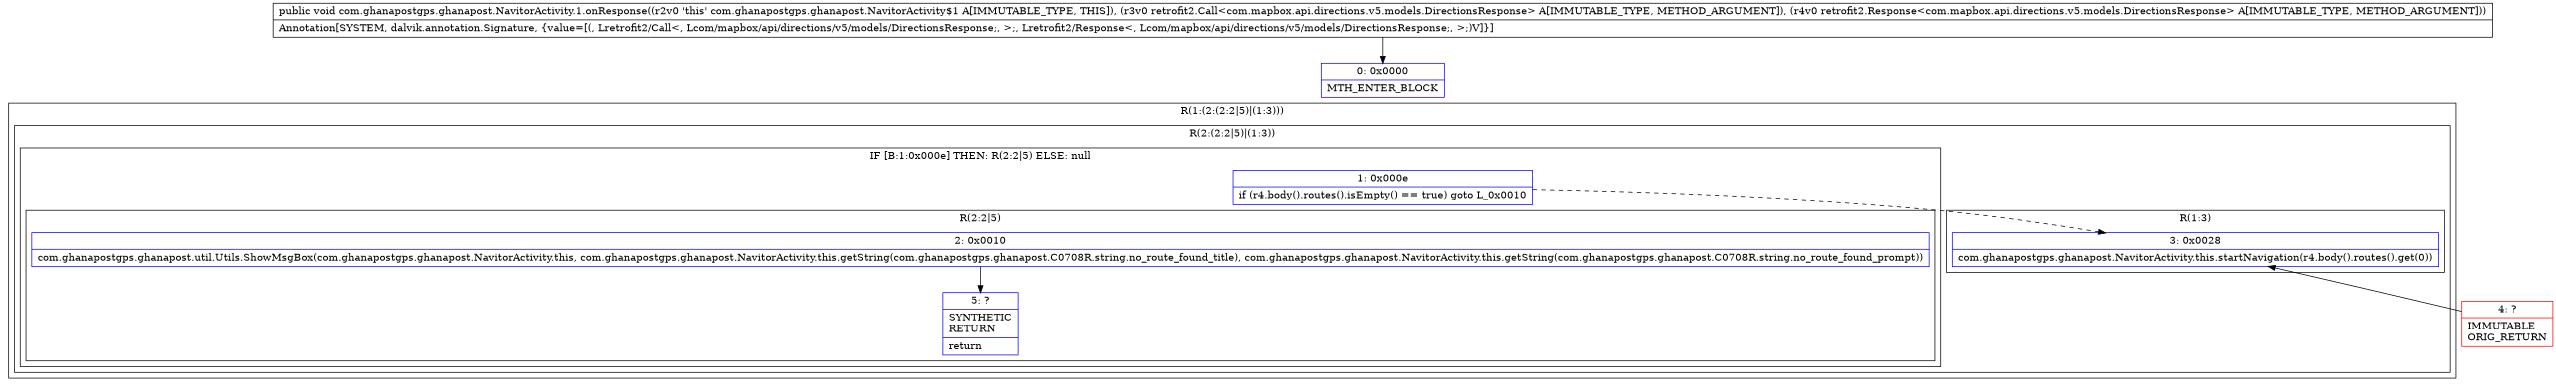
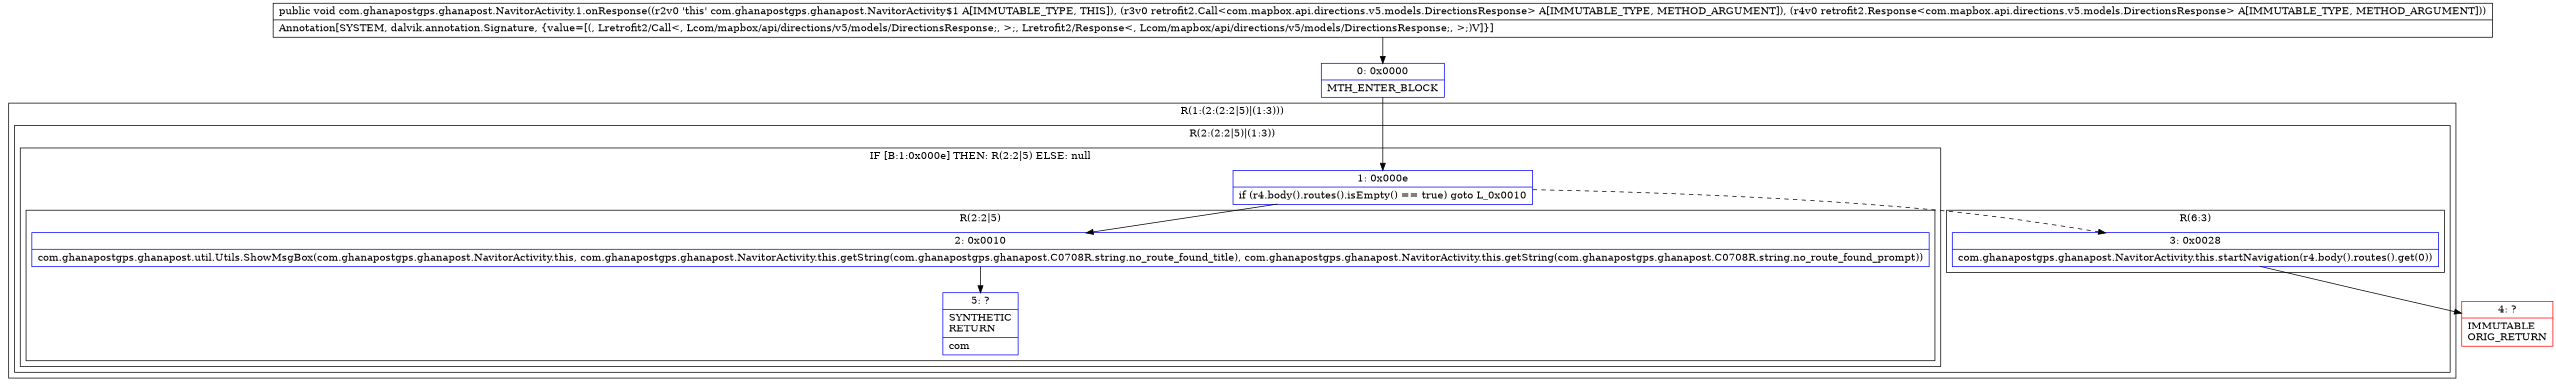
none -> (1383, 130)
none -> (1185, 218)
(2195, 219) -> (2195, 219)
(2368, 290) -> (2357, 289)
(965, 346) -> (960, 346)
